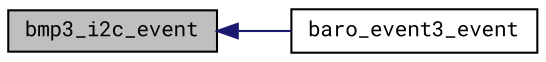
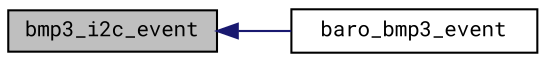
(414, 31) -> (414, 31)
